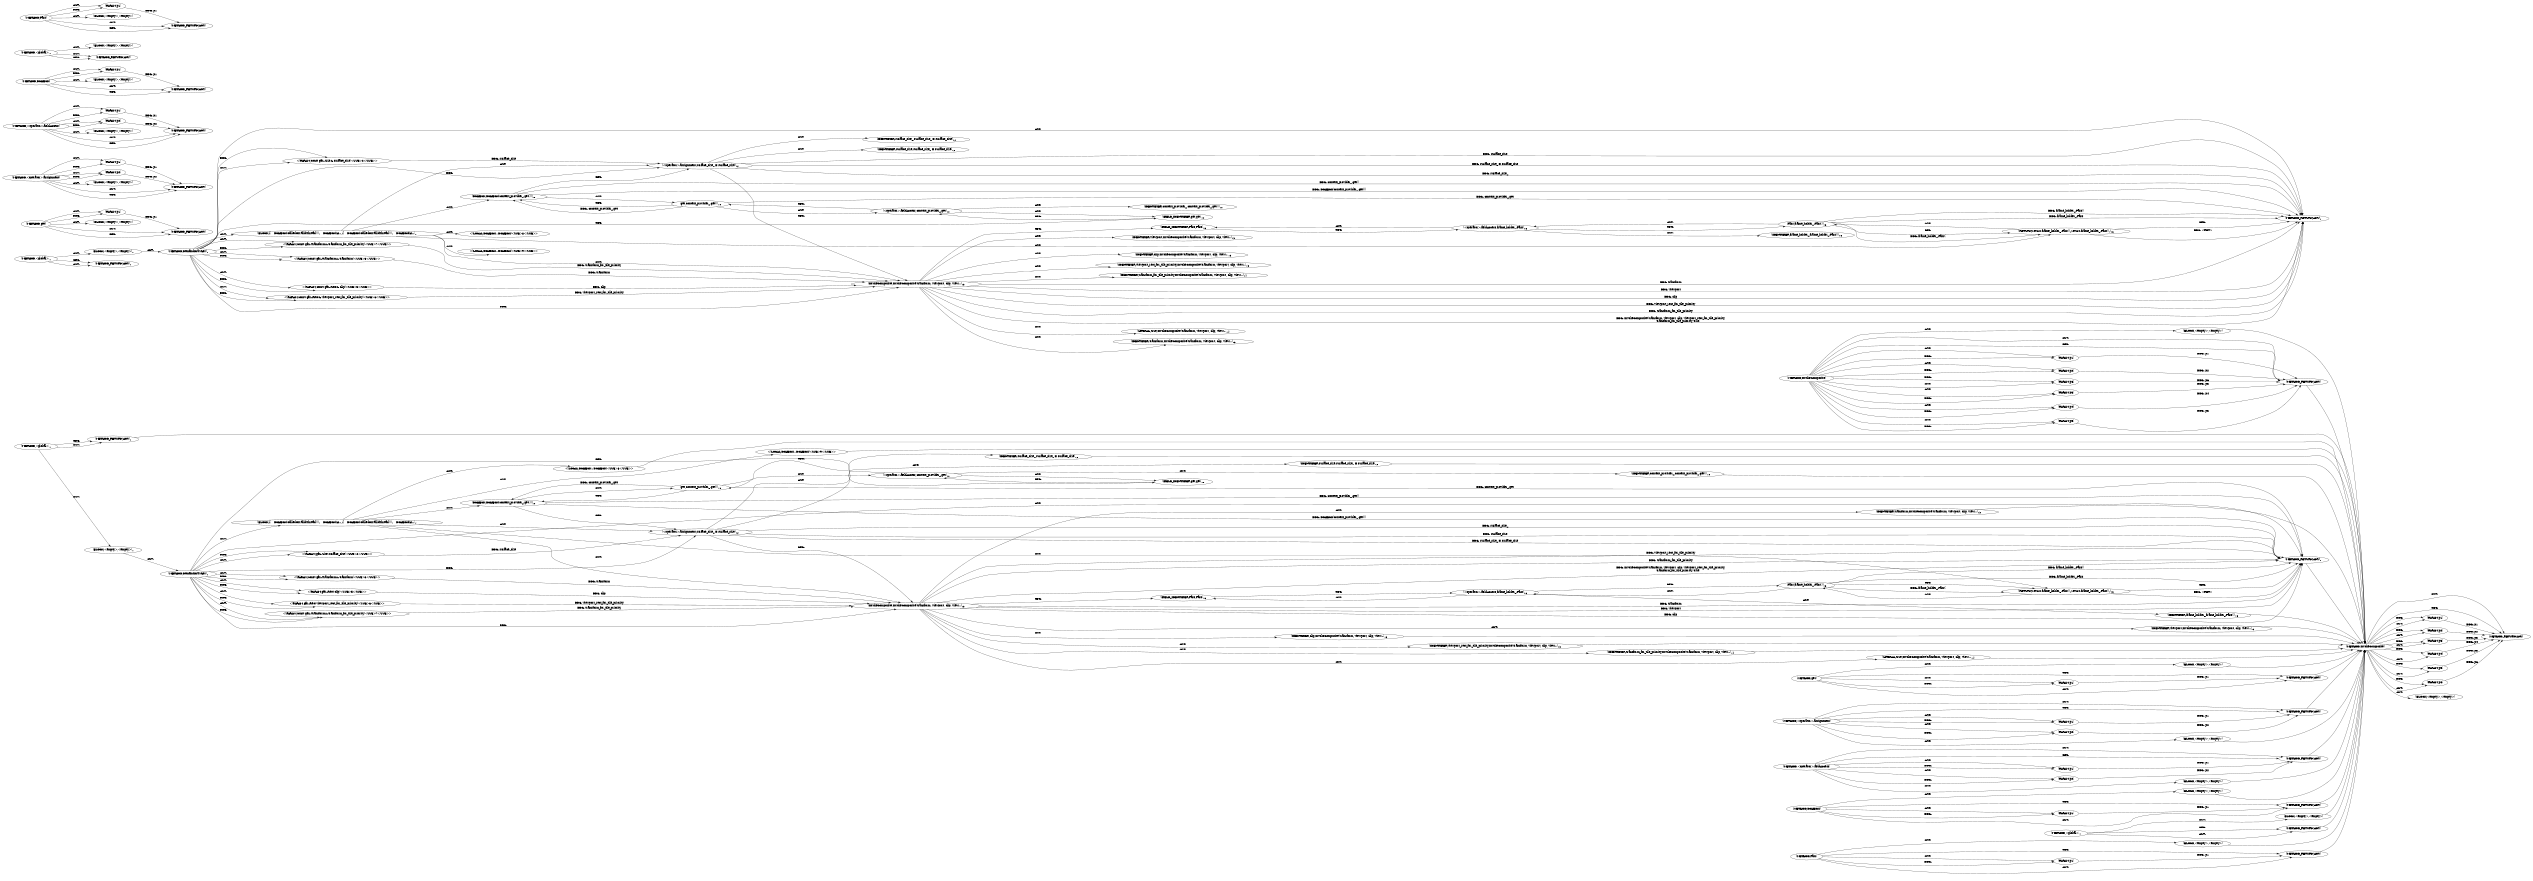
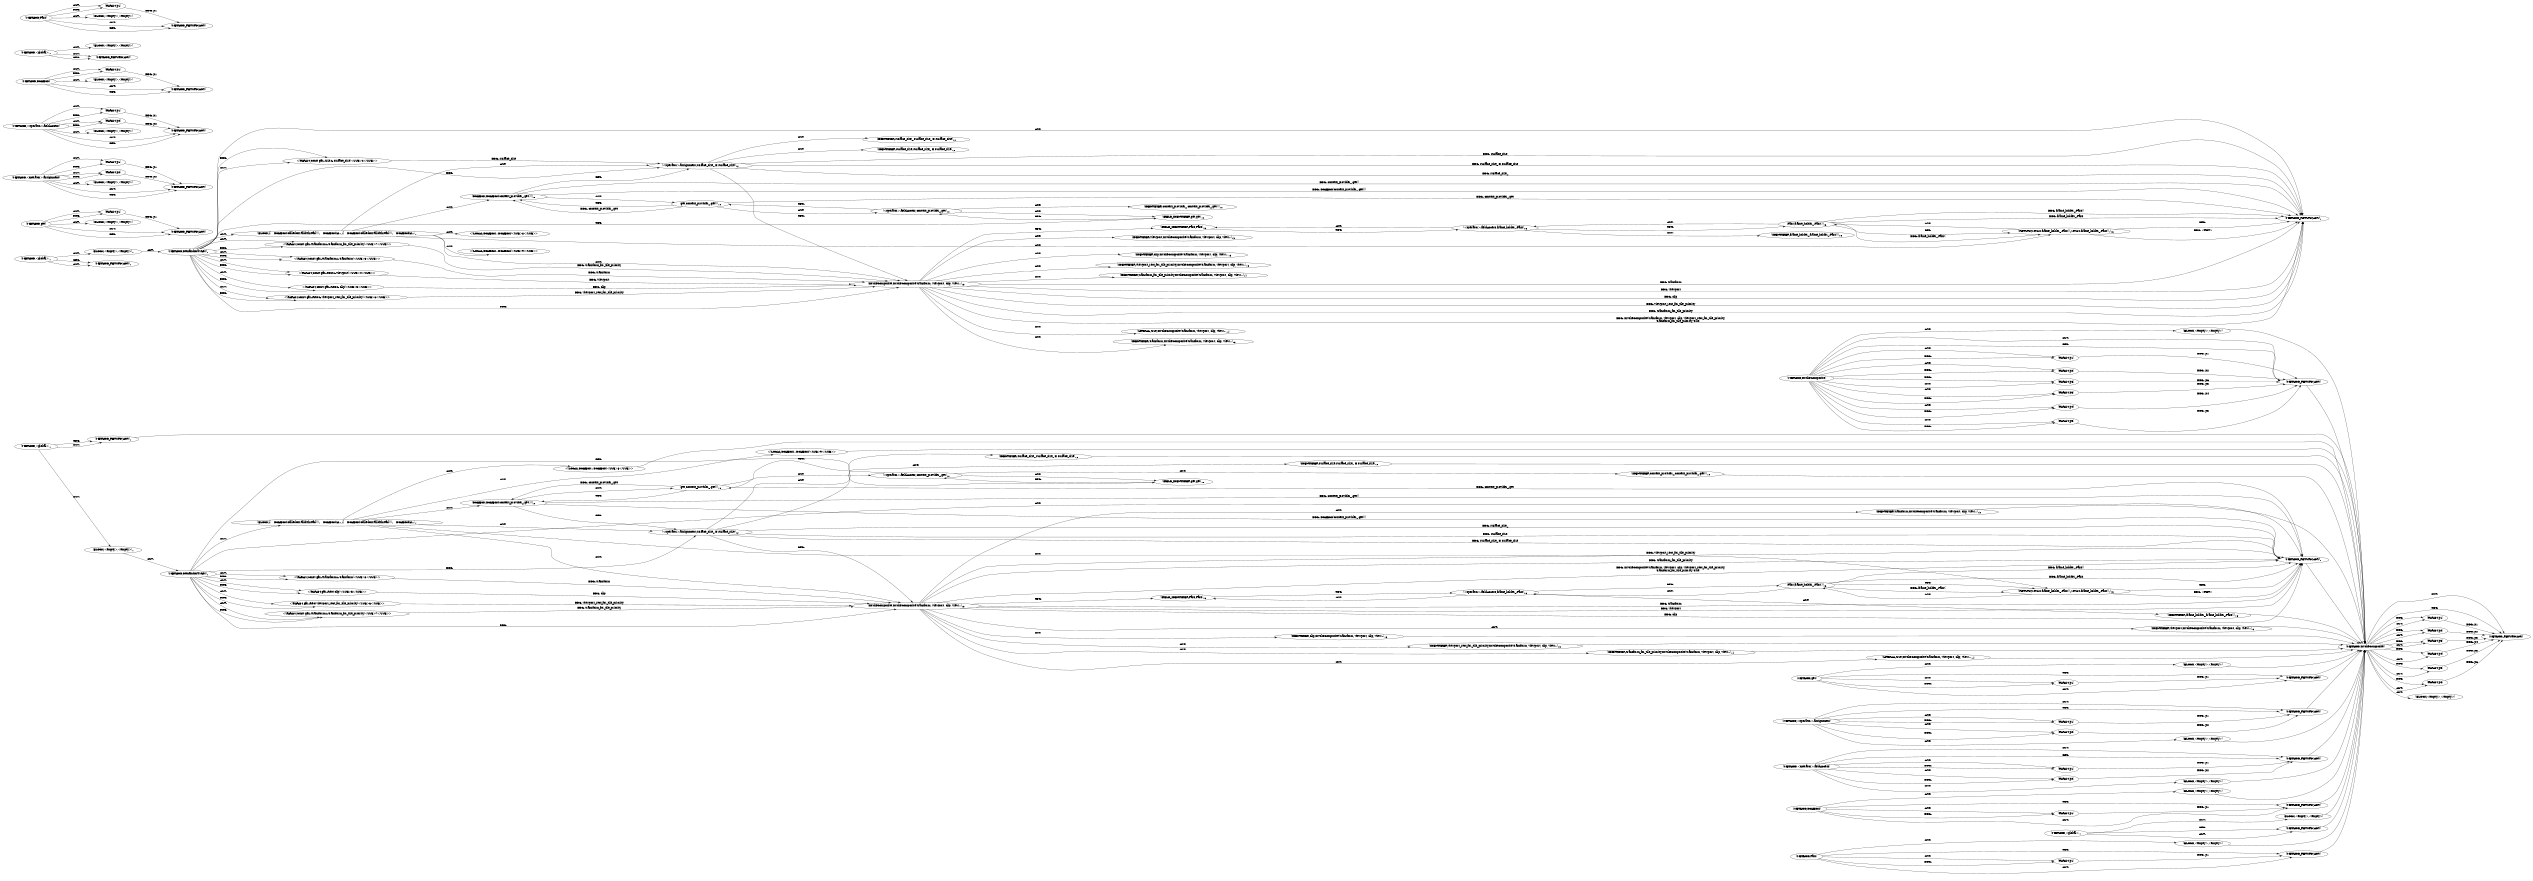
none -> (337, 273)
(337, 554) -> none
